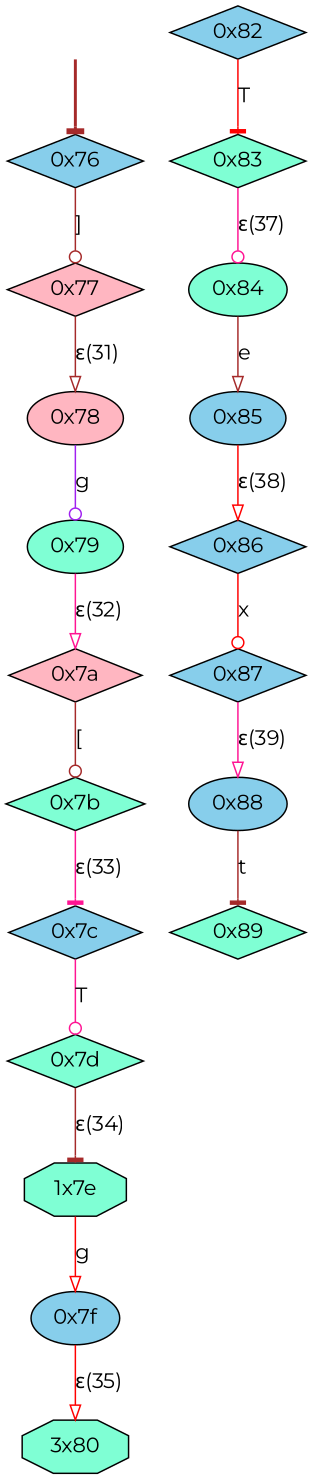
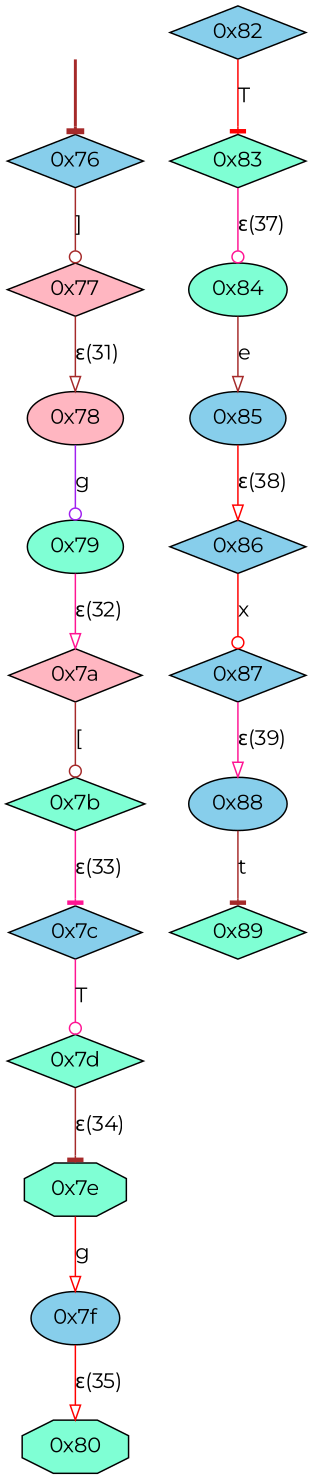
(75, 1190) -> (75, 1190)
(75, 1447) -> (75, 1447)
